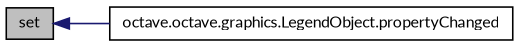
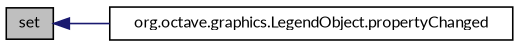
(311, 24) -> (311, 24)
